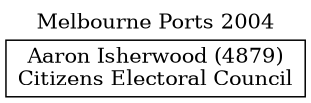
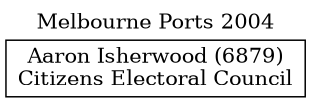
(156, 68) -> (156, 68)
